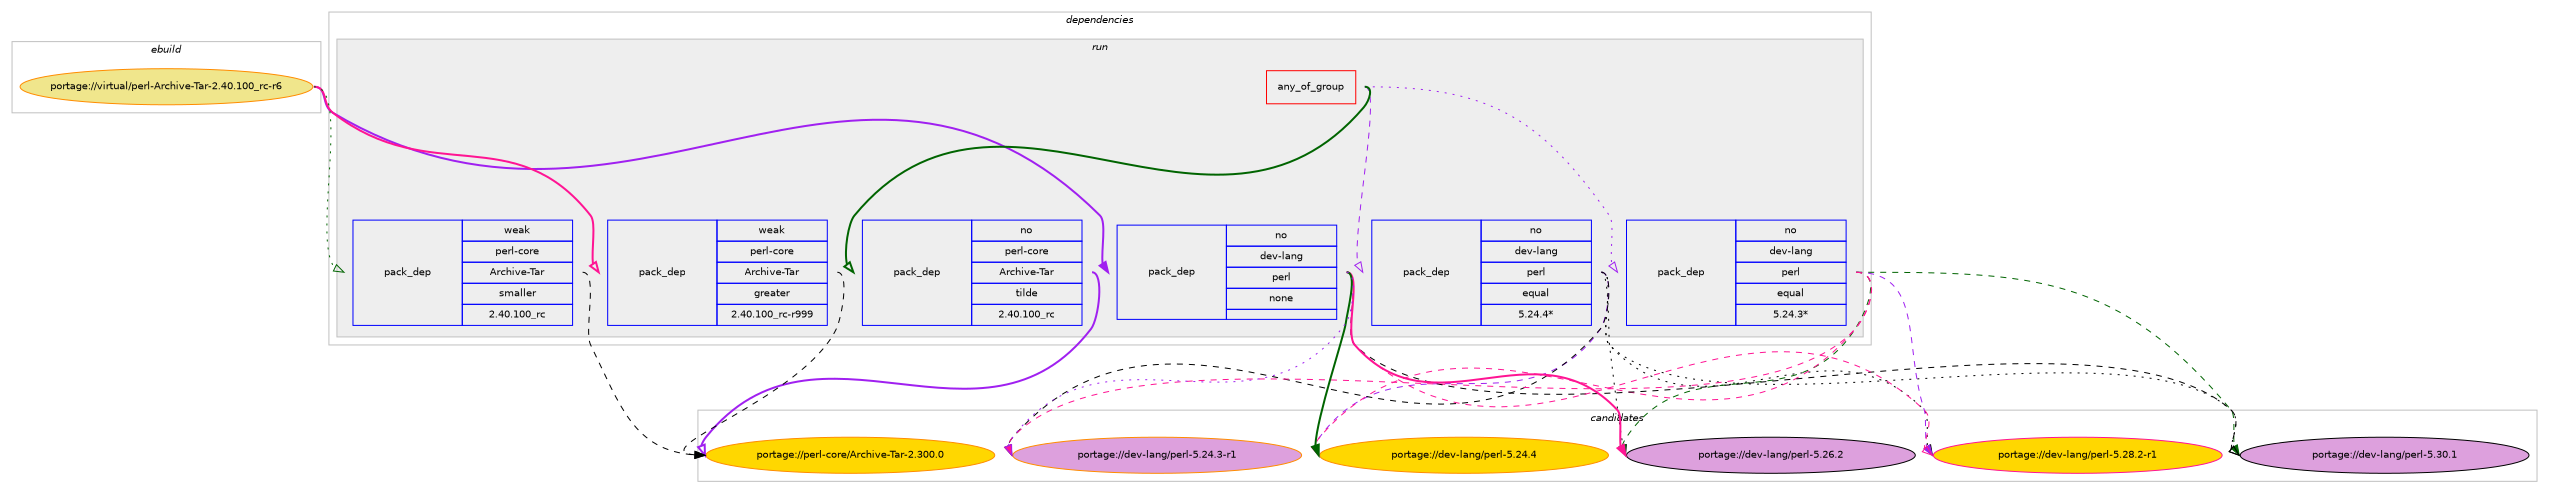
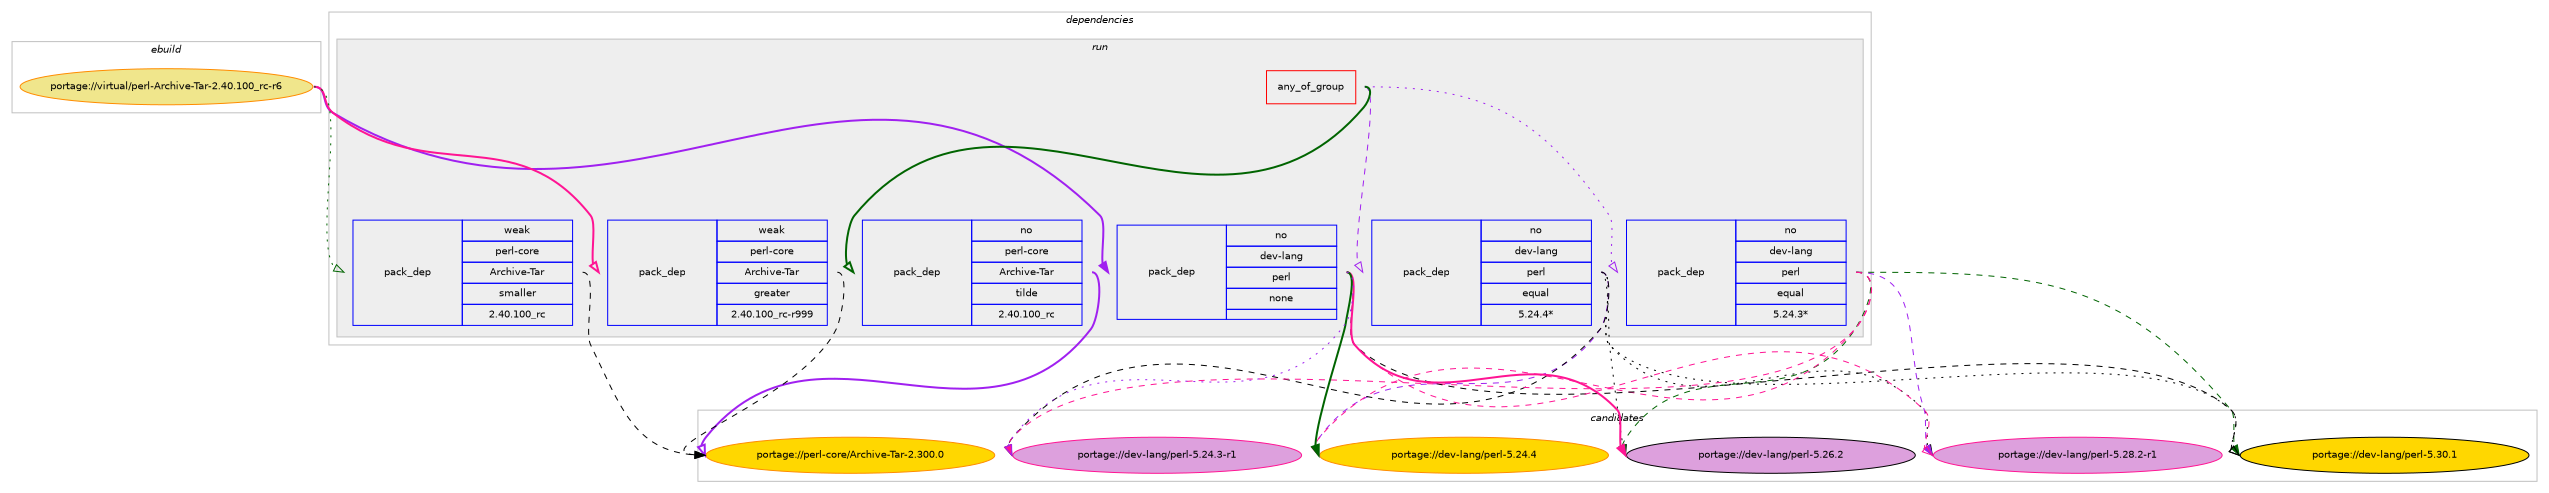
(1157, 455) -> (1157, 455)
(2078, 455) -> (2078, 455)
(2385, 455) -> (2385, 455)
